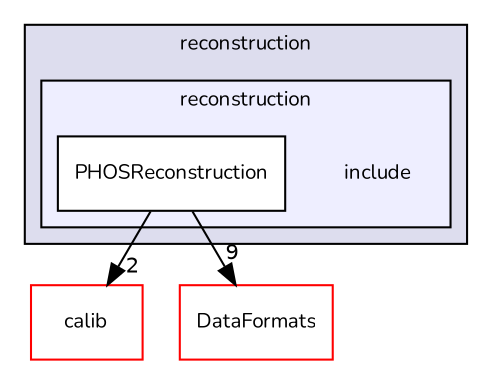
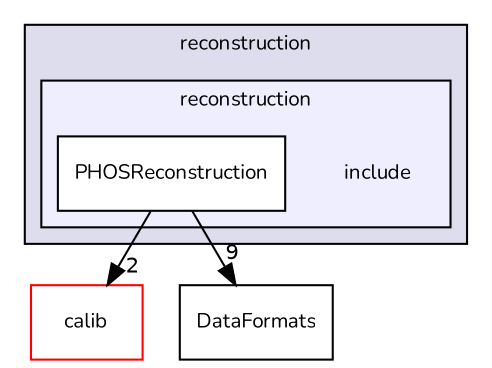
(256, 322) -> (256, 322)
